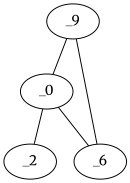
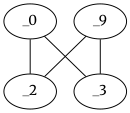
(60, 56) -> (69, 52)
(100, 162) -> (100, 92)
